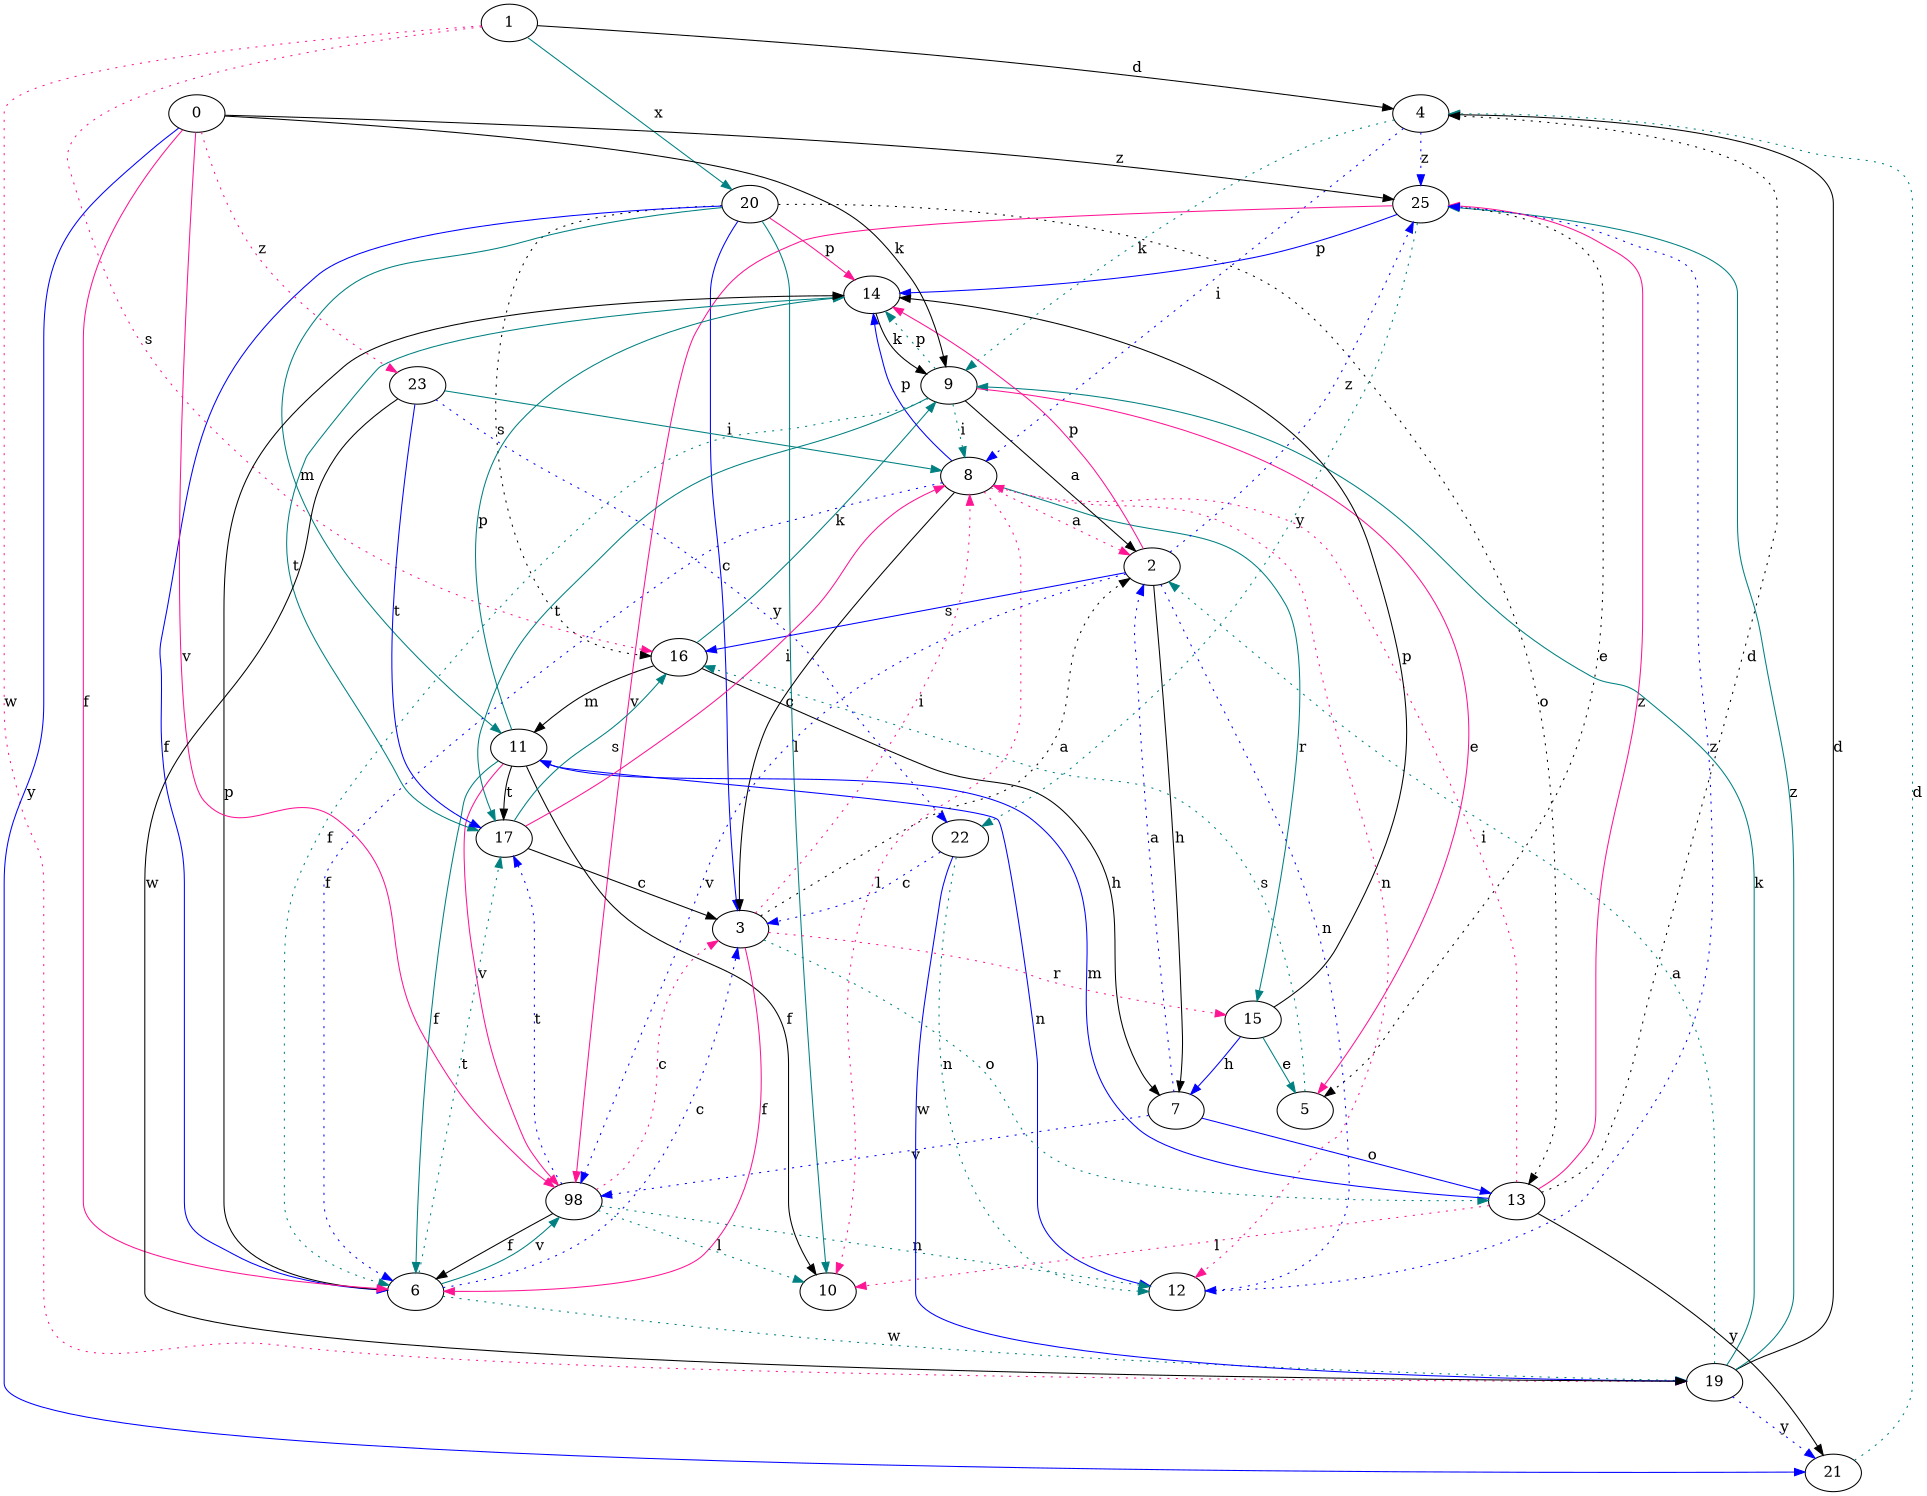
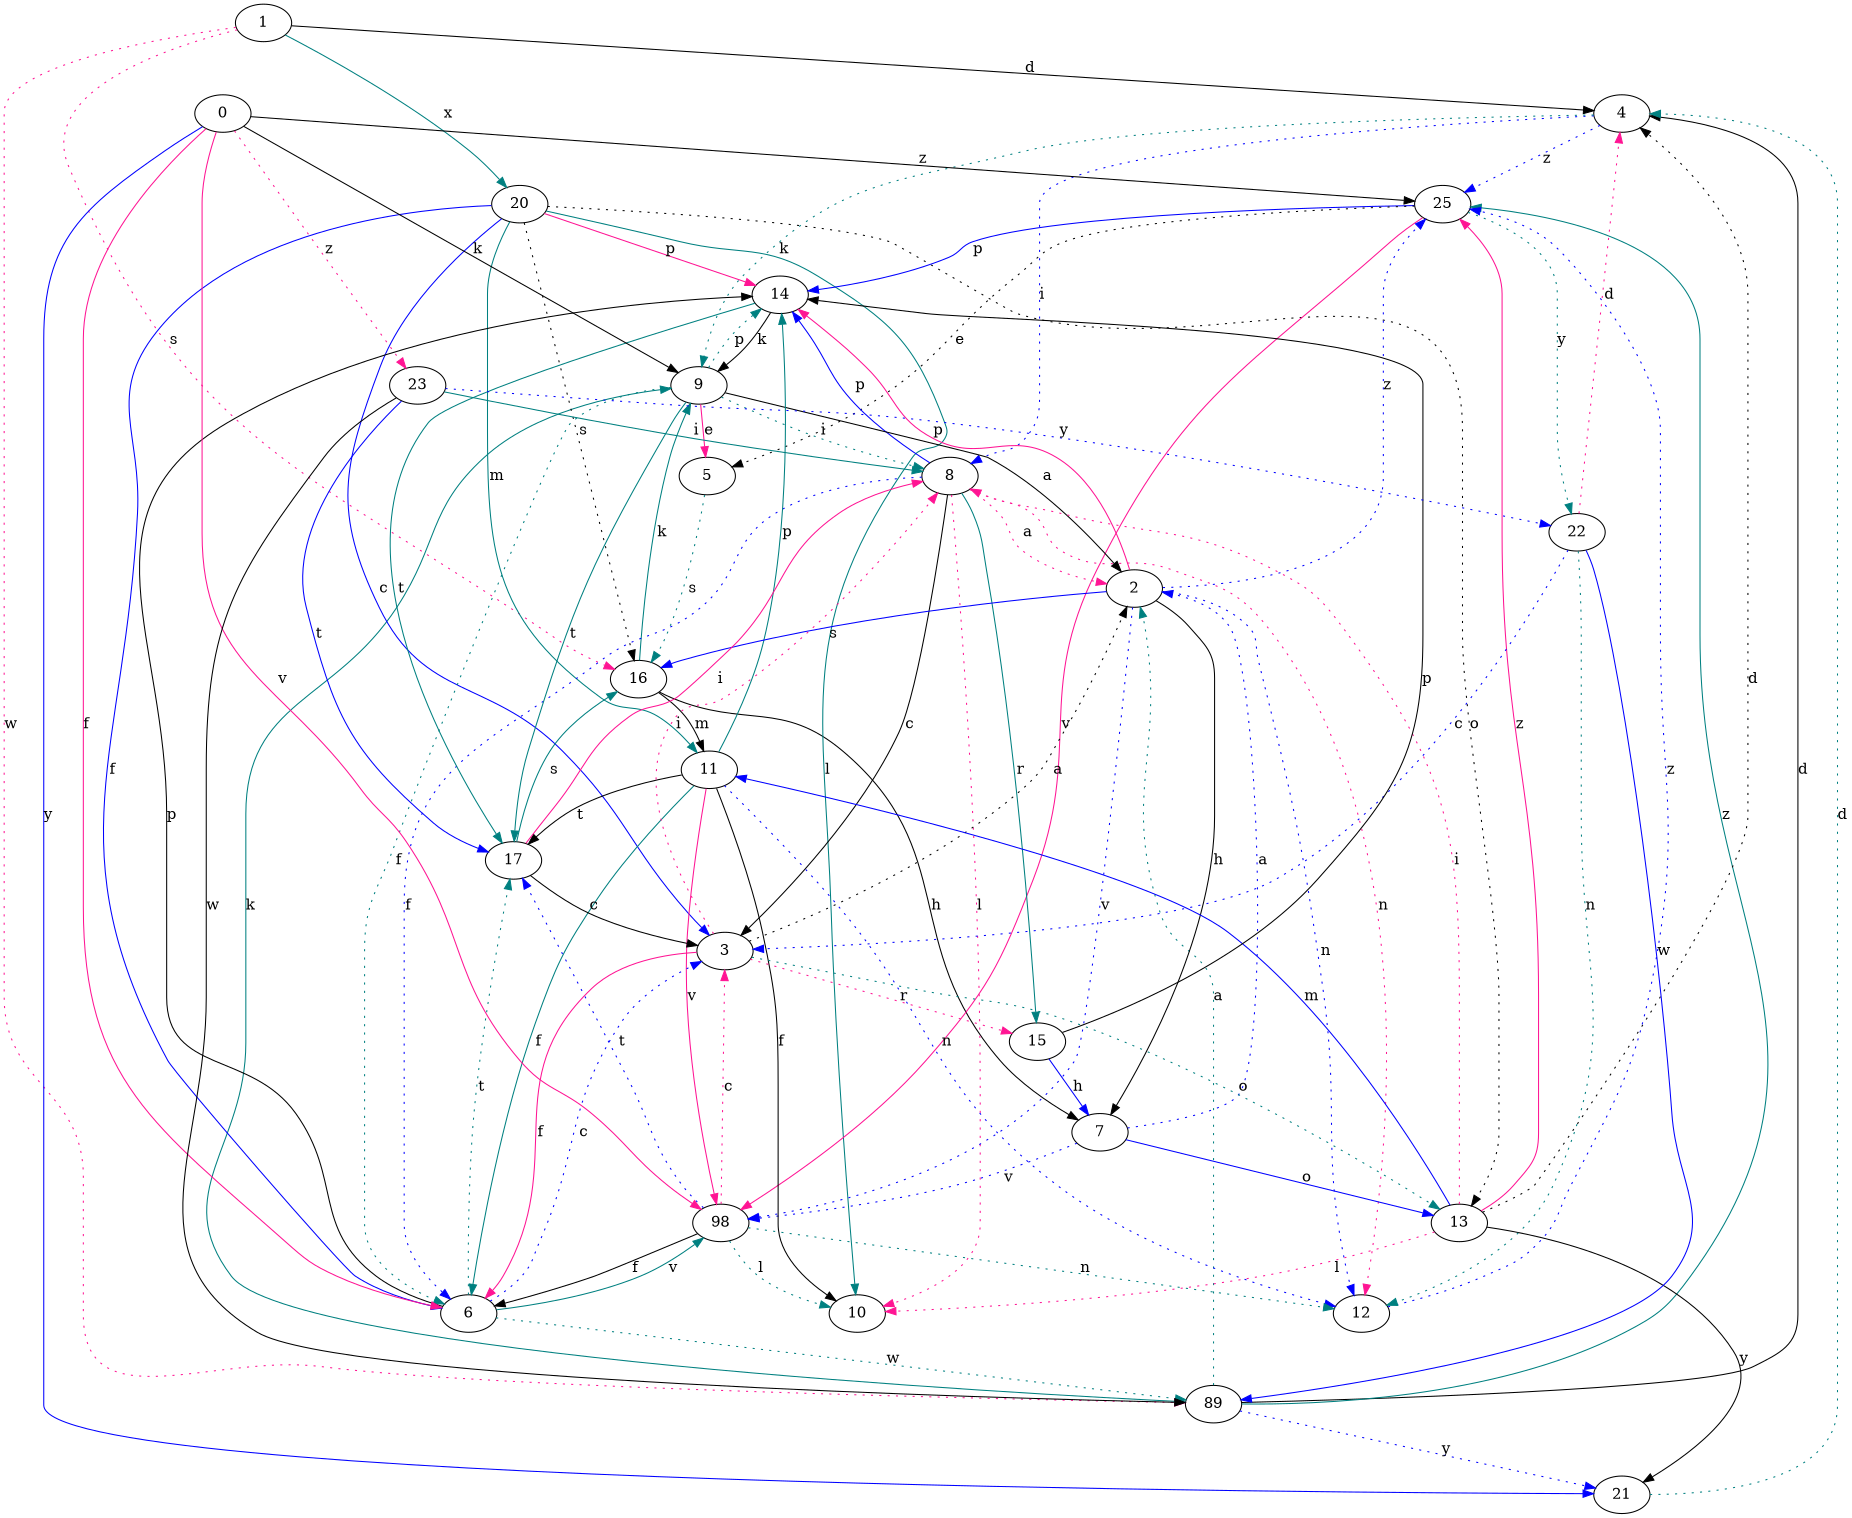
none -> (1599, 328)
(1006, 851) -> (962, 1090)
(1276, 1061) -> none
(1715, 1382) -> (1214, 1404)
